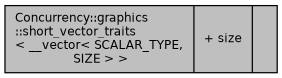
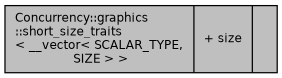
(76, 32) -> (69, 32)
